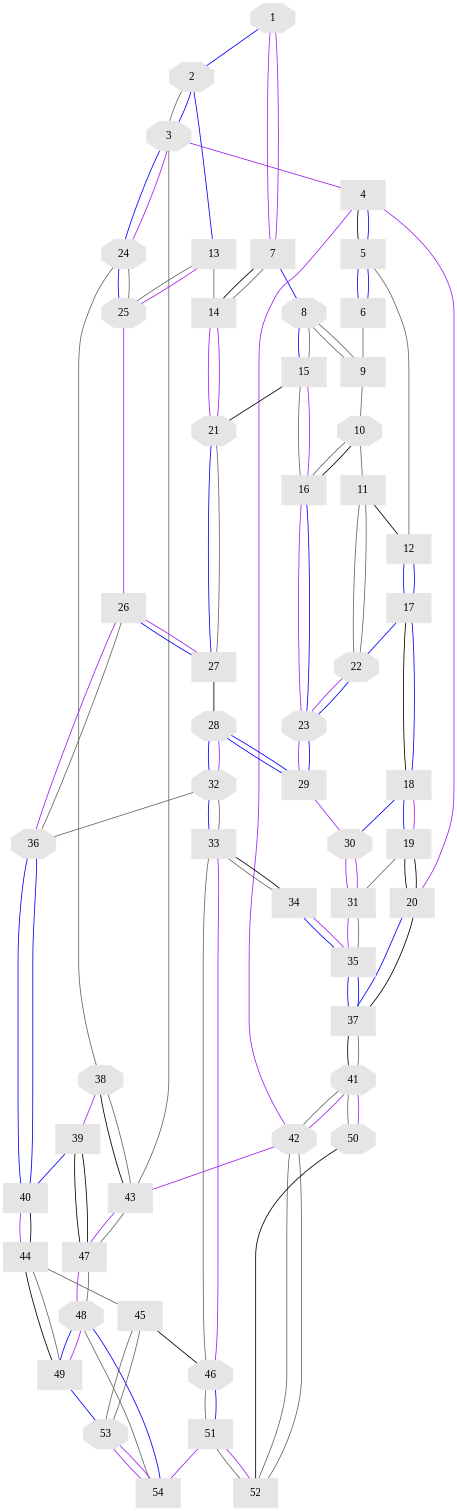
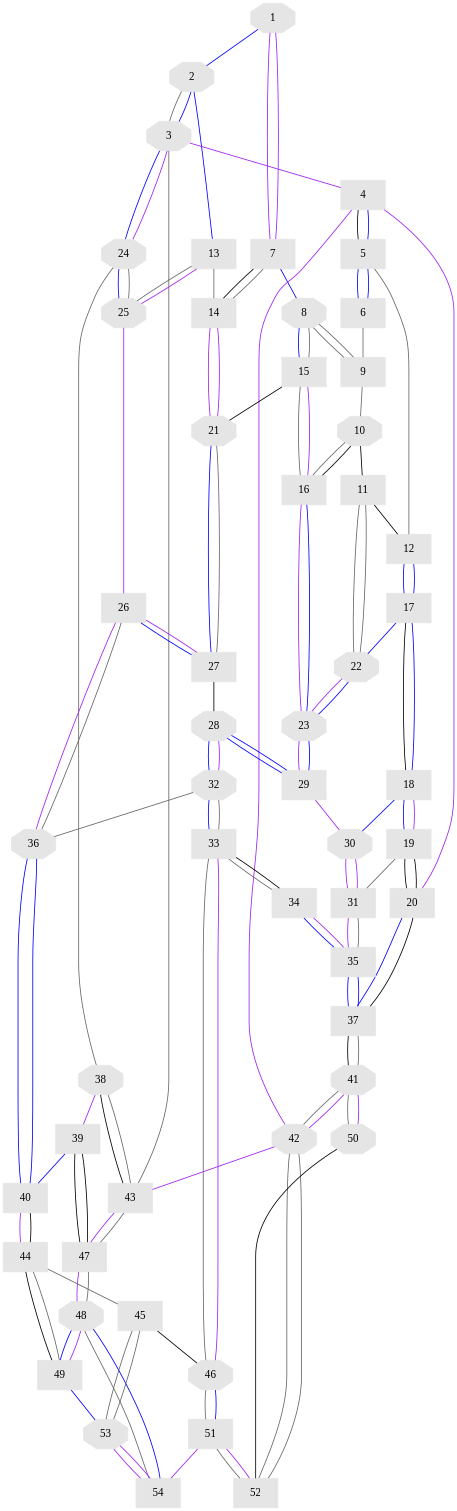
(361, 461) -> (361, 461)
